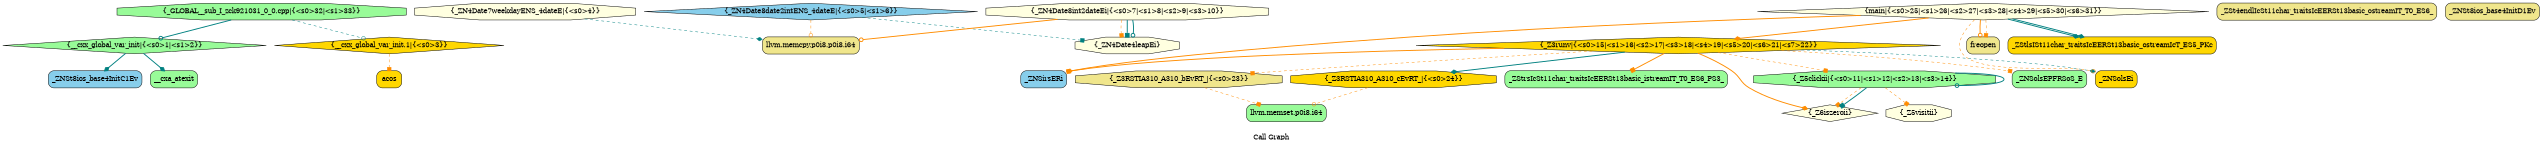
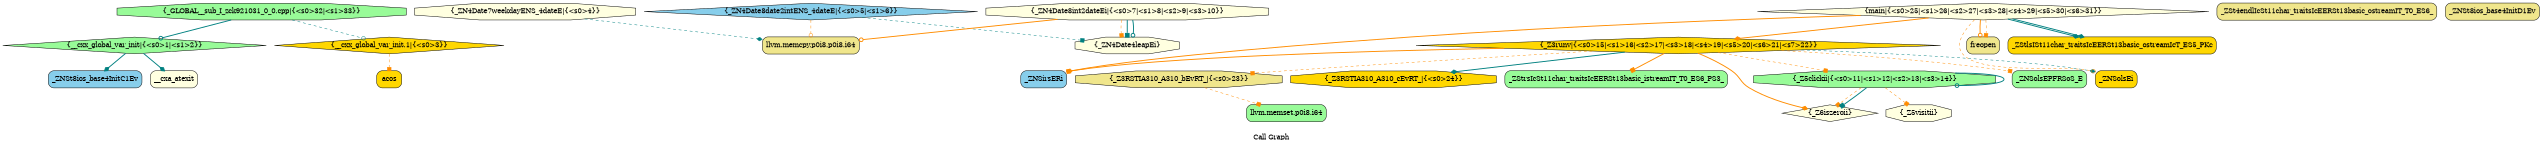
(174, 79) -> (174, 79)
(1342, 96) -> none
